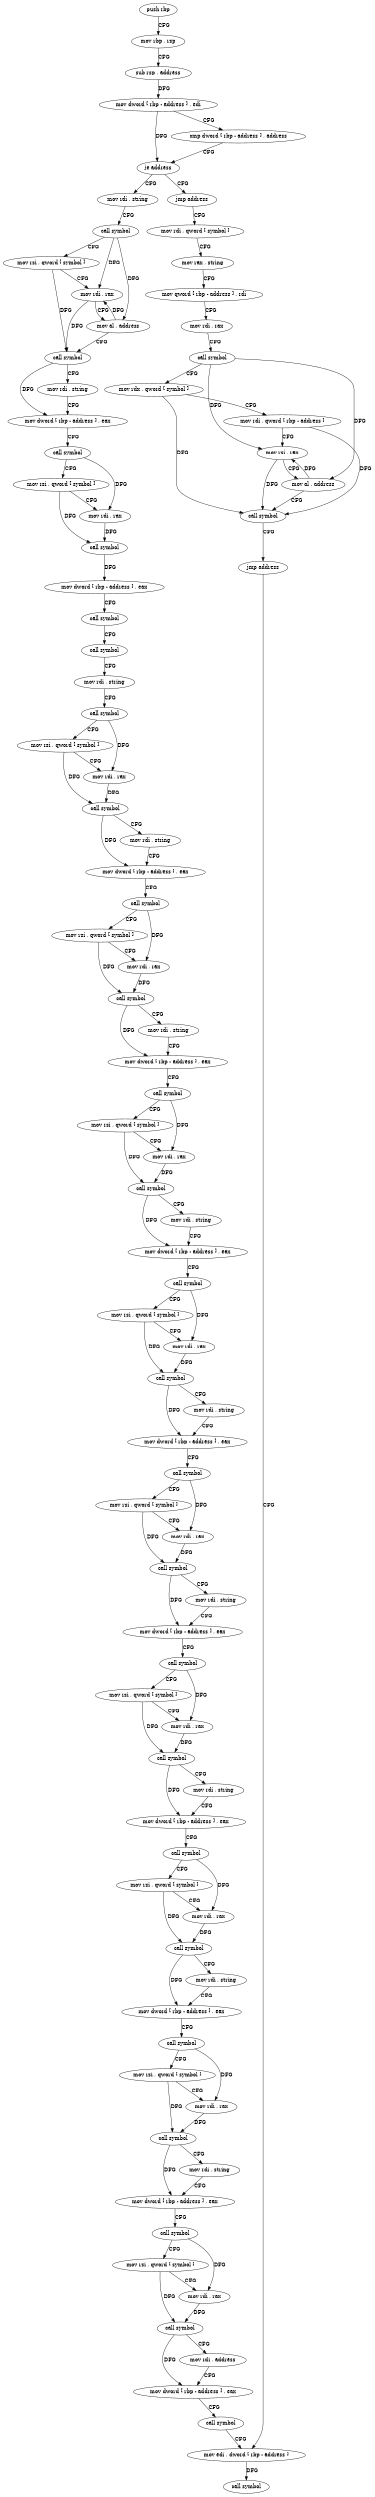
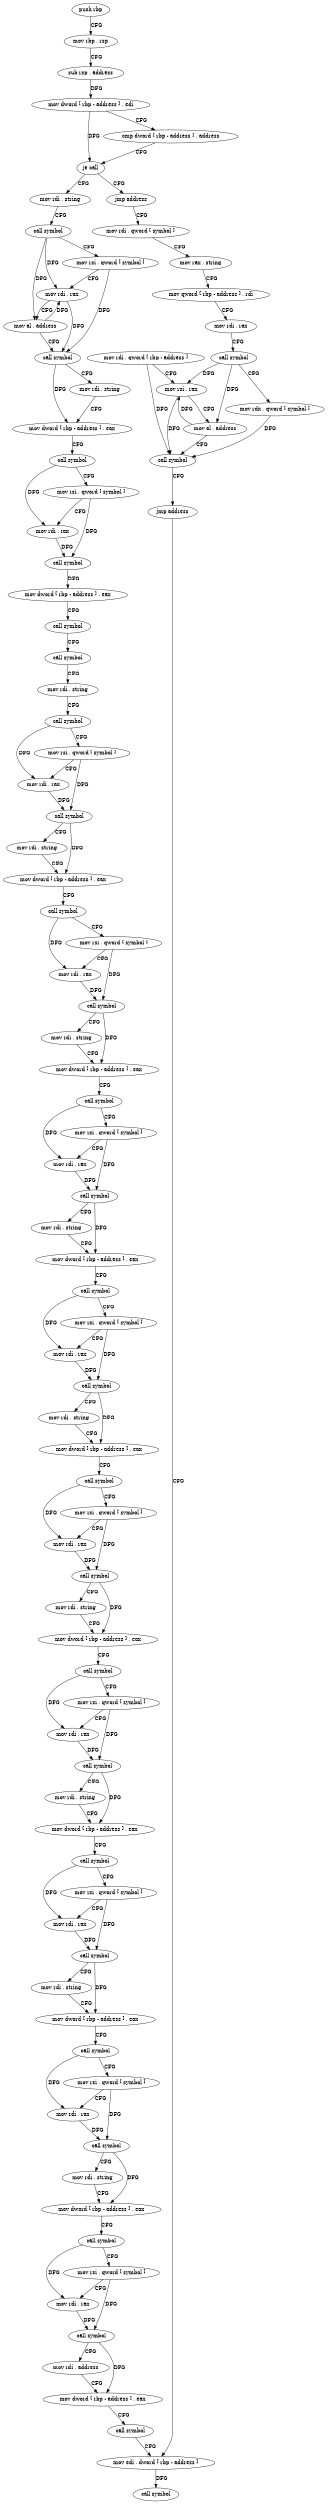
(158, 168) -> (91, 168)
(225, 402) -> none
